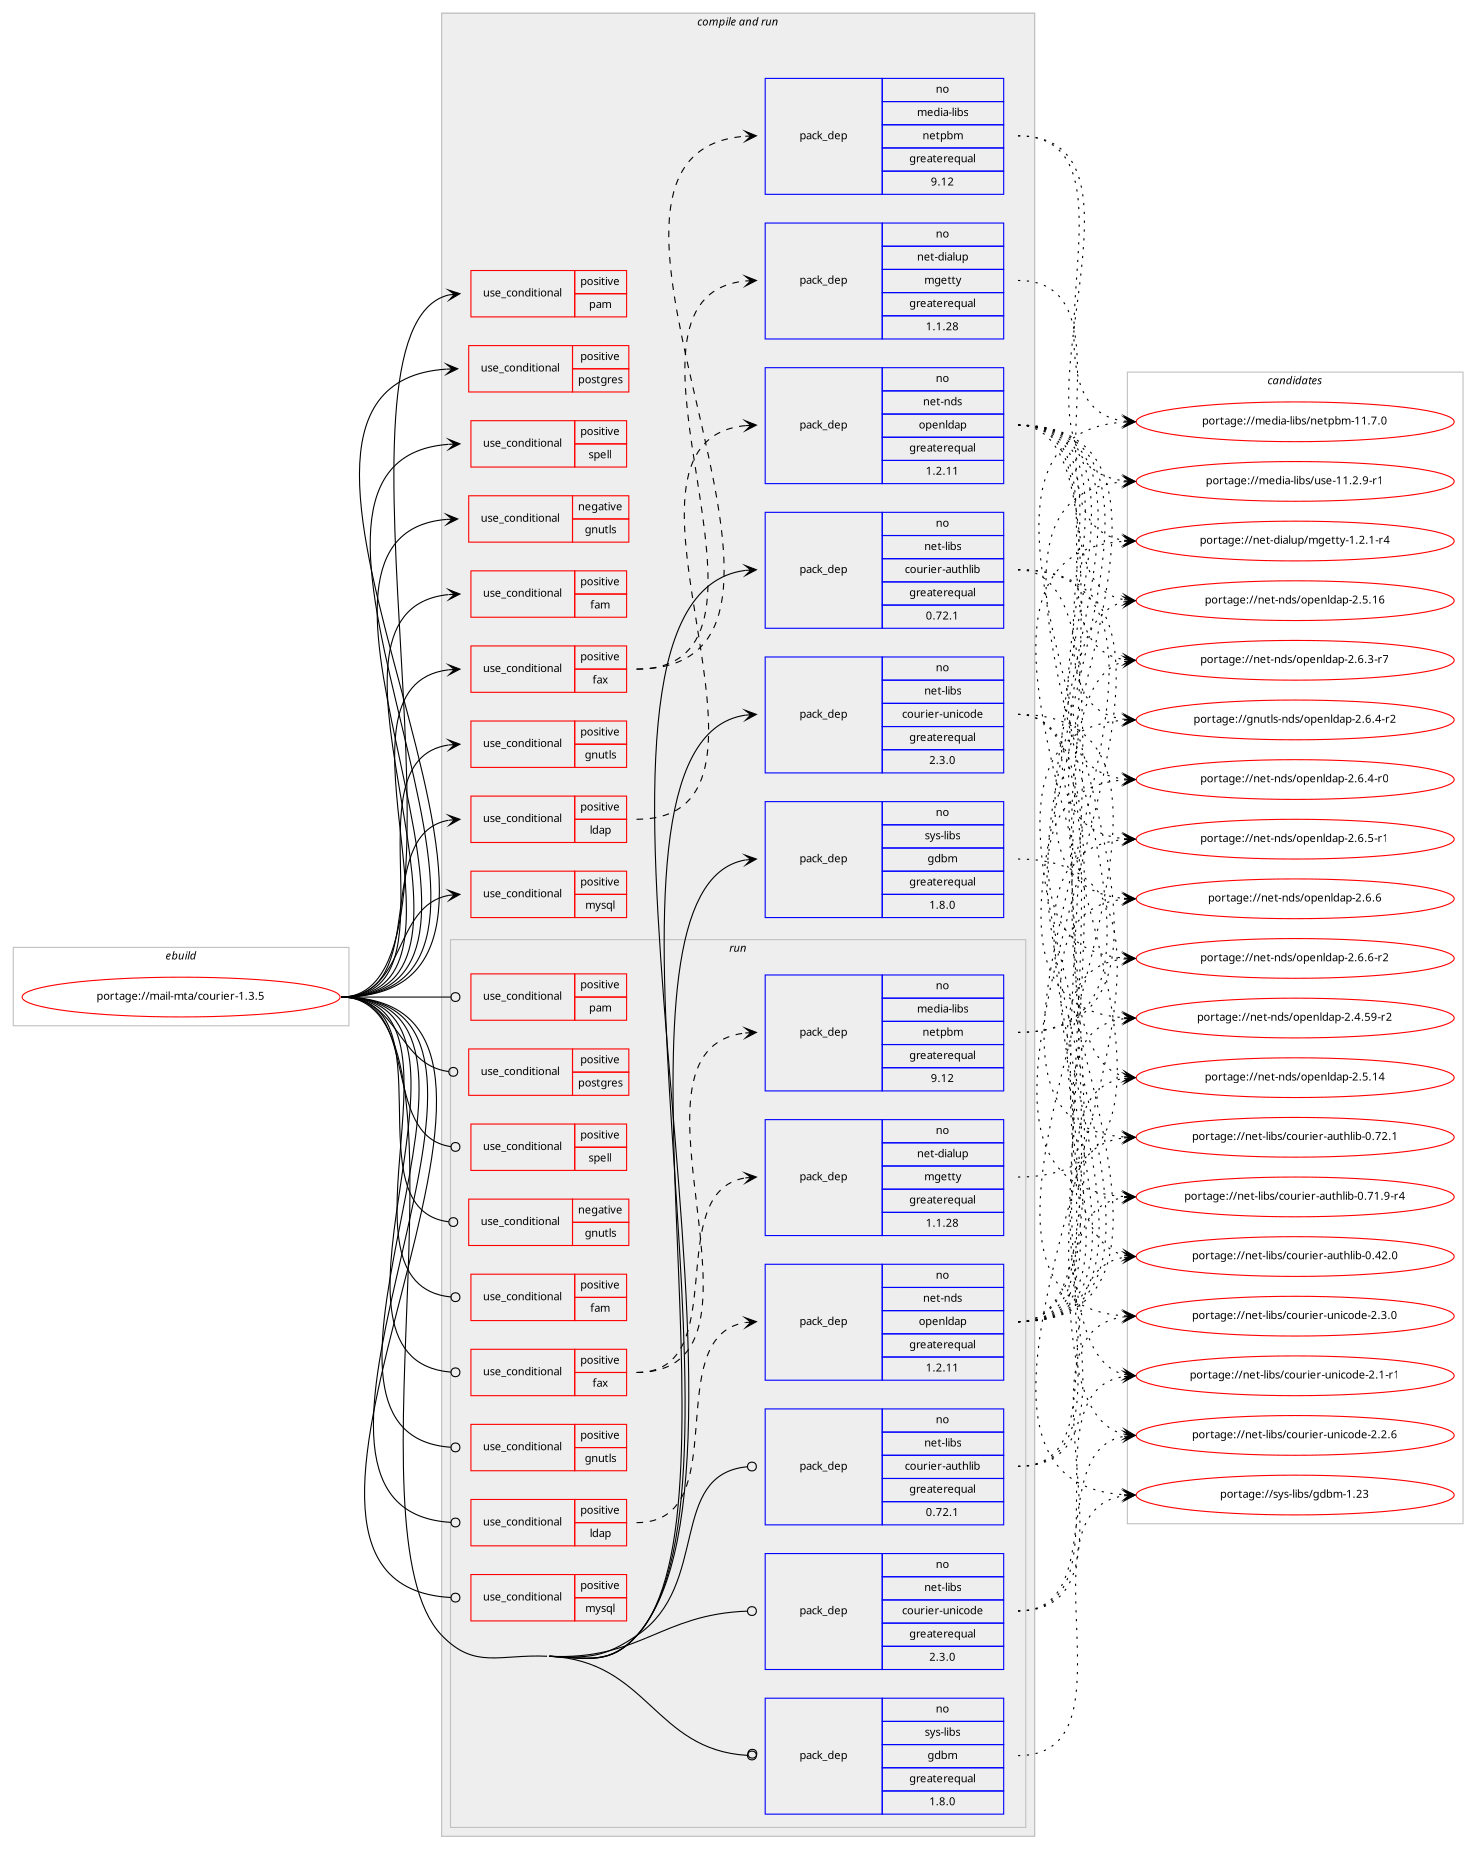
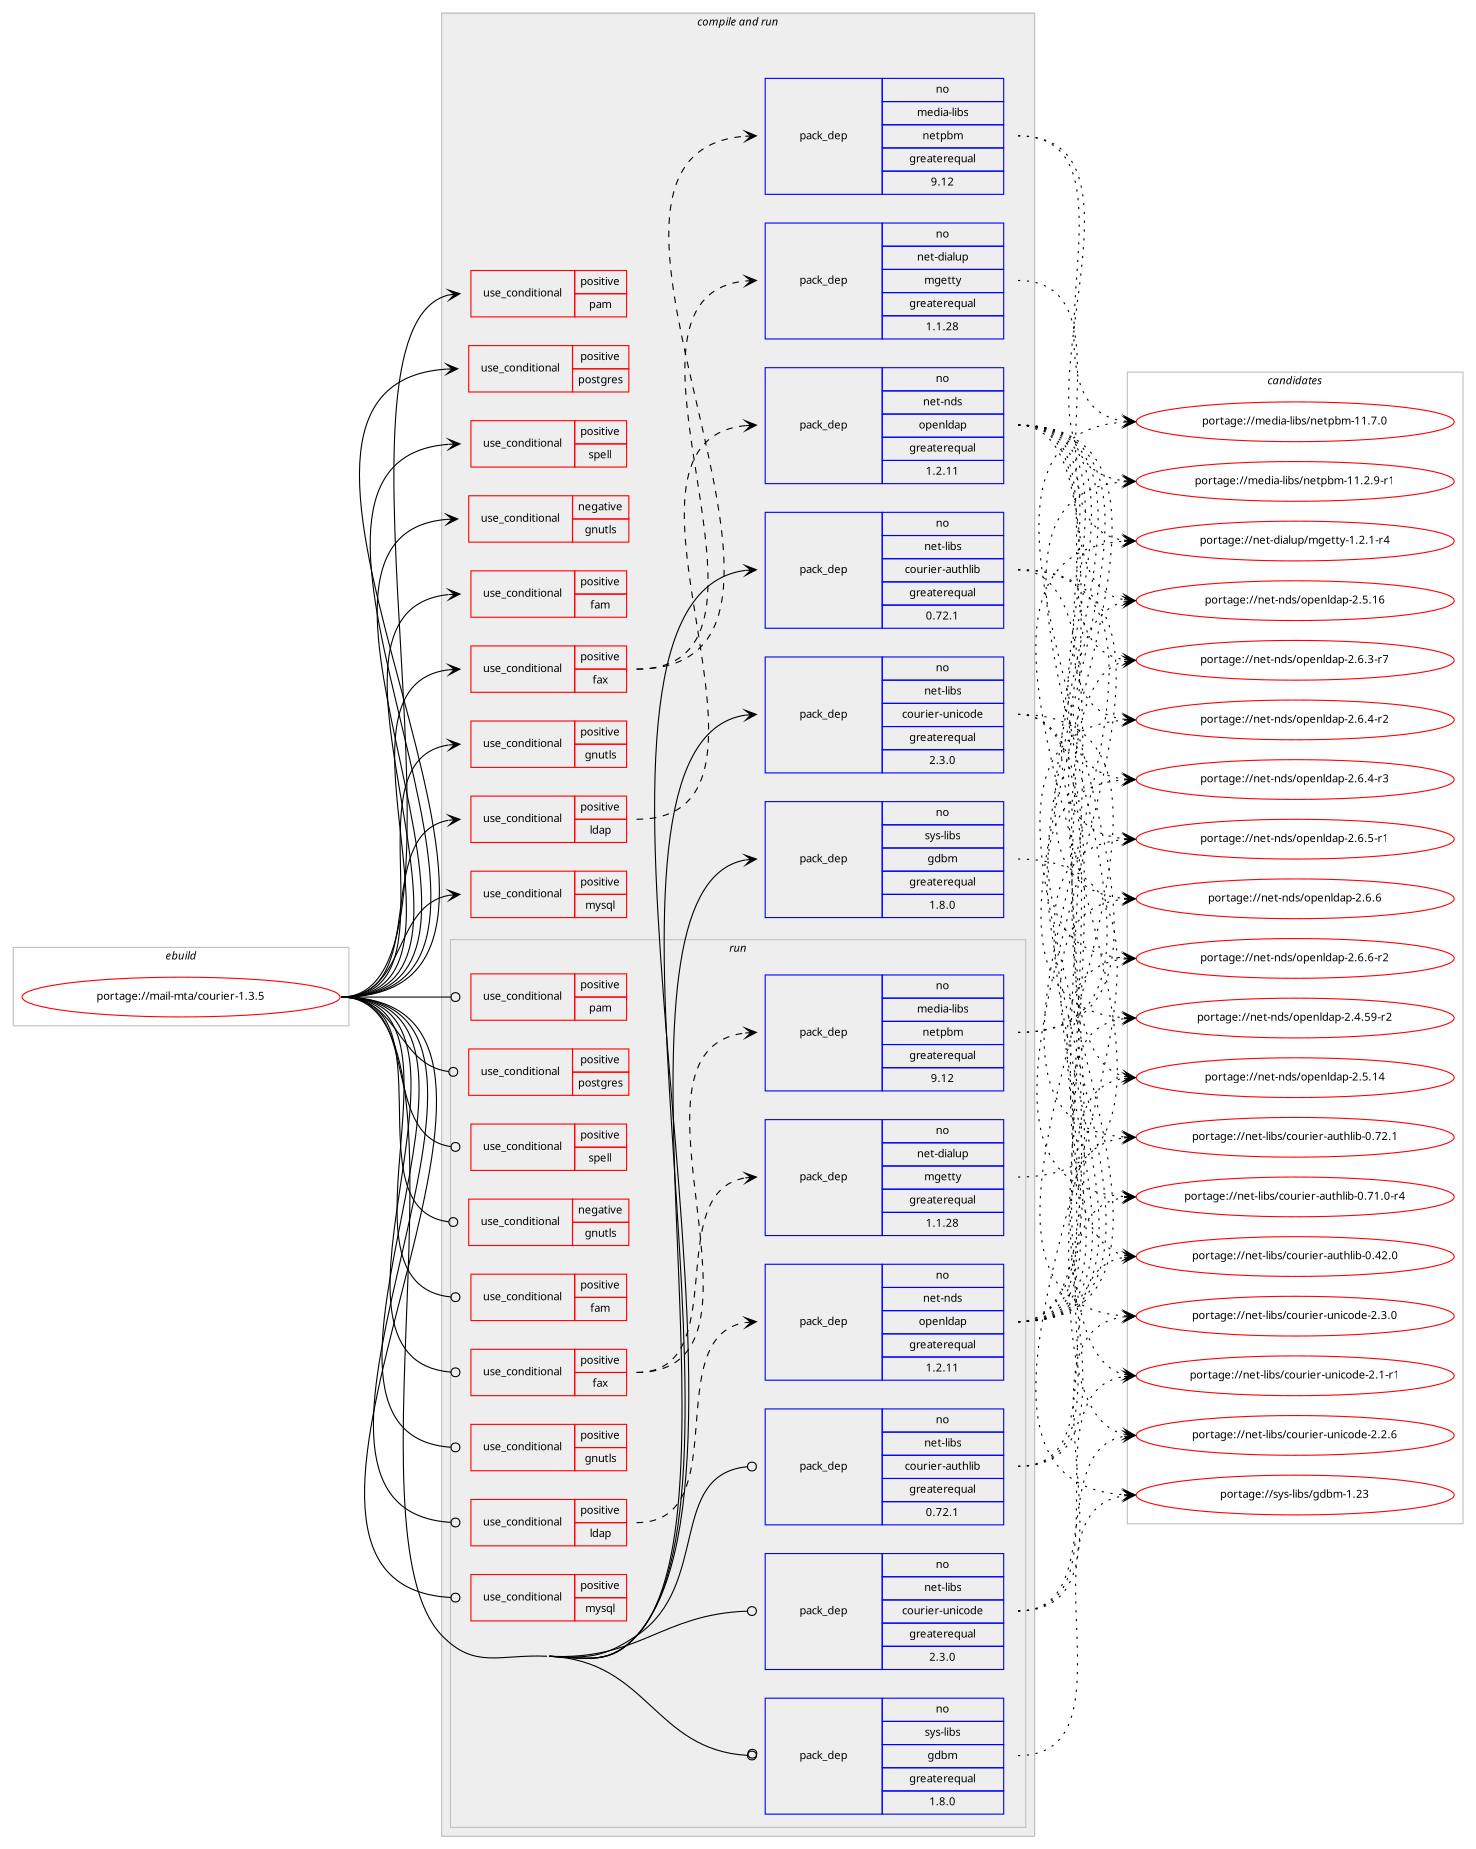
(1295, 481) -> (1295, 481)
(1295, 720) -> (1295, 720)
(1295, 780) -> (1295, 780)
(1295, 1197) -> (1295, 1197)
